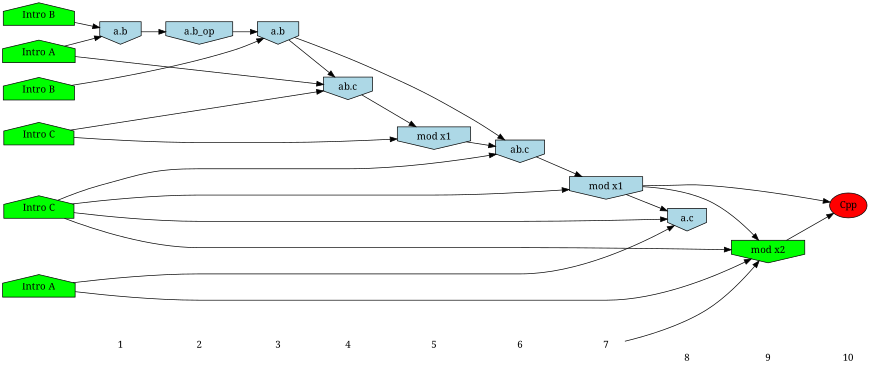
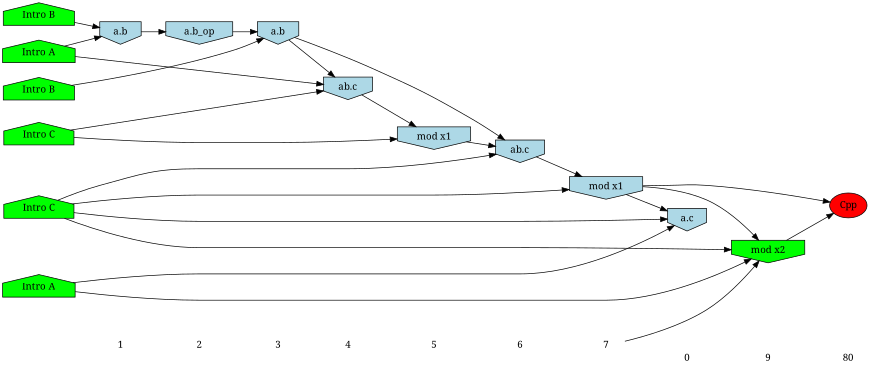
(687, 358) -> (687, 358)
(848, 358) -> (848, 358)
